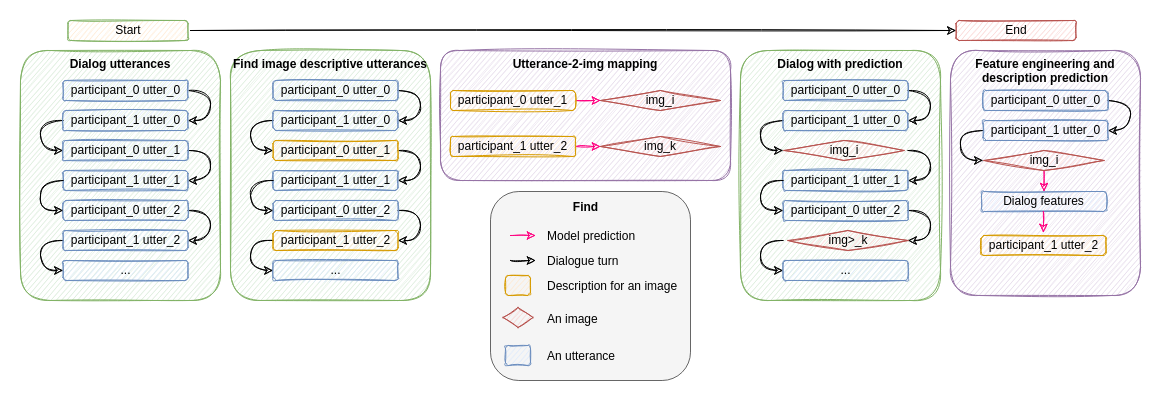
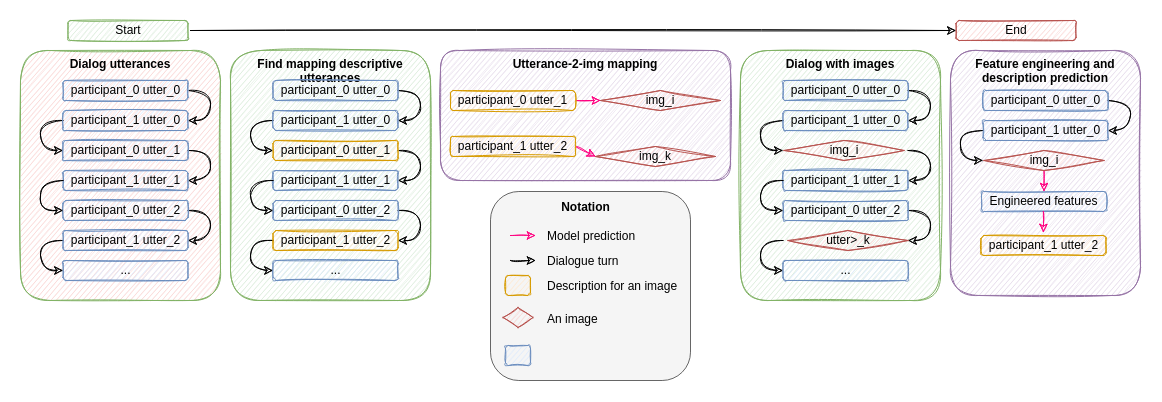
(128, 31) -> (128, 31)
(121, 65) -> (121, 65)
(841, 65) -> (841, 65)
(331, 72) -> (331, 72)
(661, 147) -> (656, 157)
(1044, 202) -> (1044, 202)
(586, 207) -> (586, 207)
(849, 241) -> (849, 241)
(618, 356) -> none
